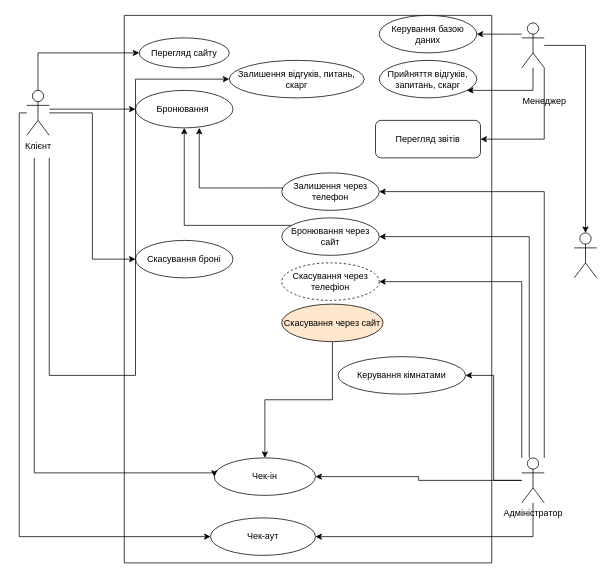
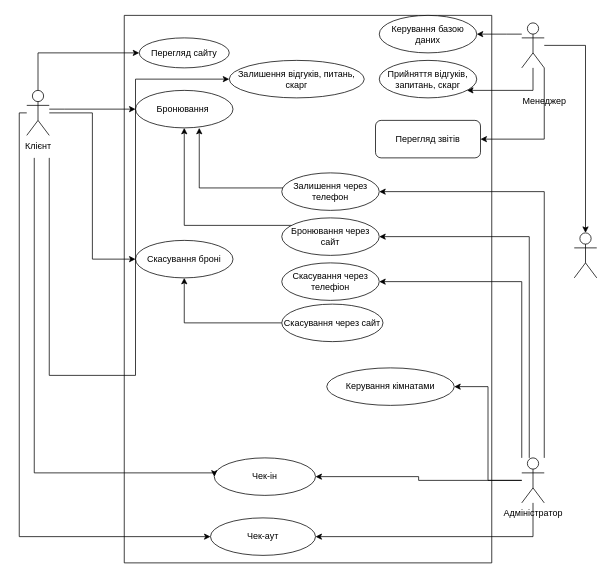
(330, 282) -> (330, 282)
(332, 323) -> (332, 323)
(402, 375) -> (390, 387)
(327, 400) -> (184, 304)
